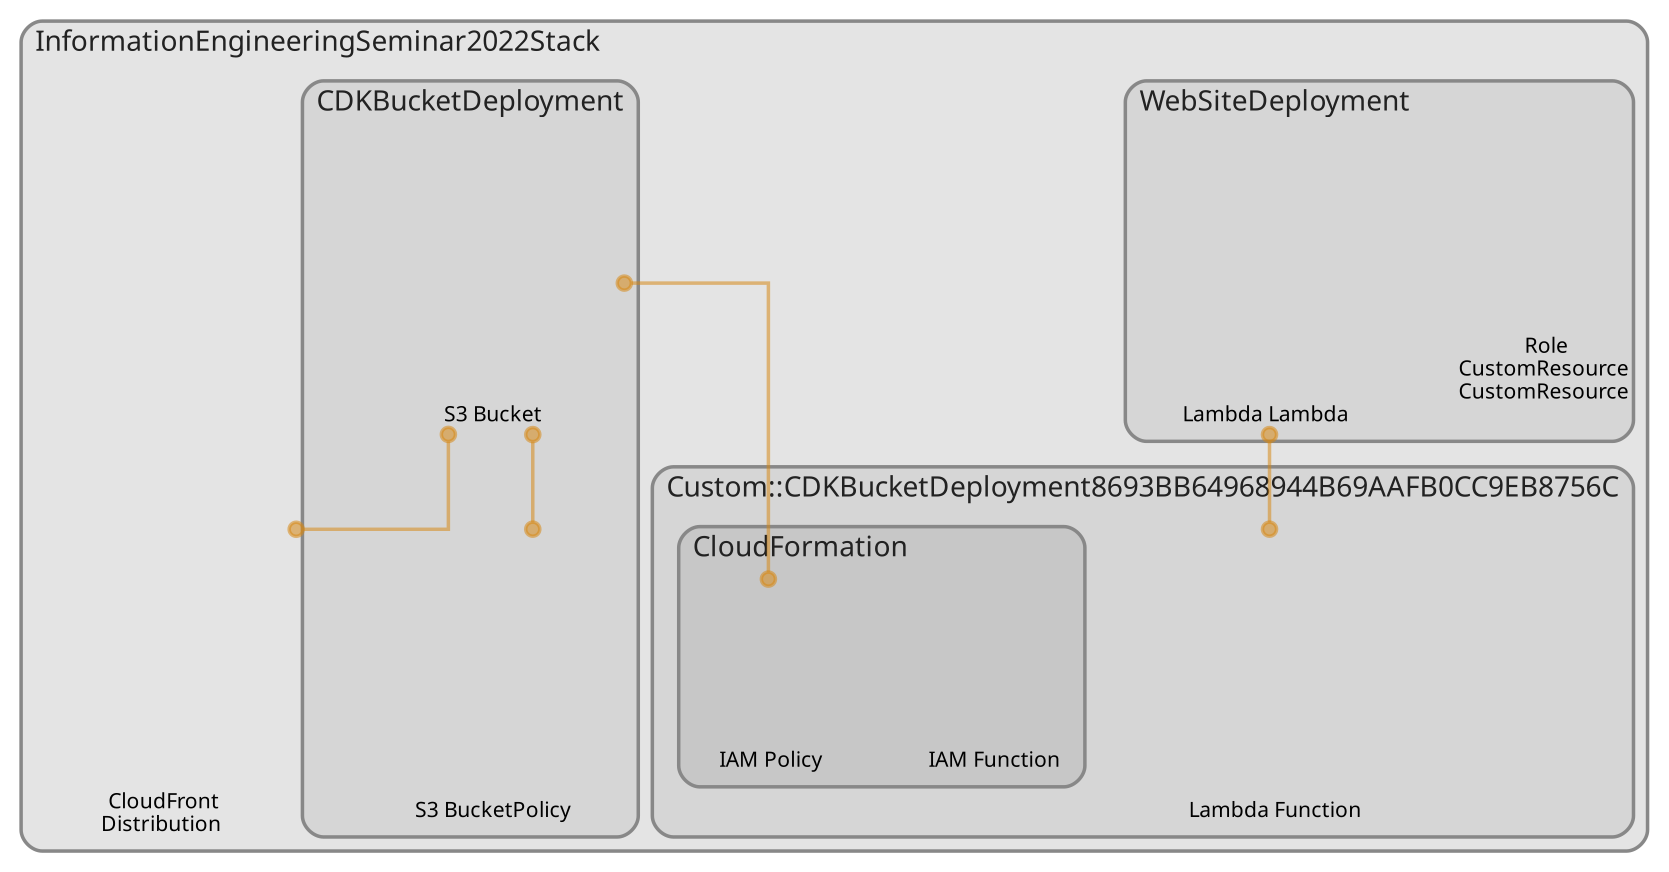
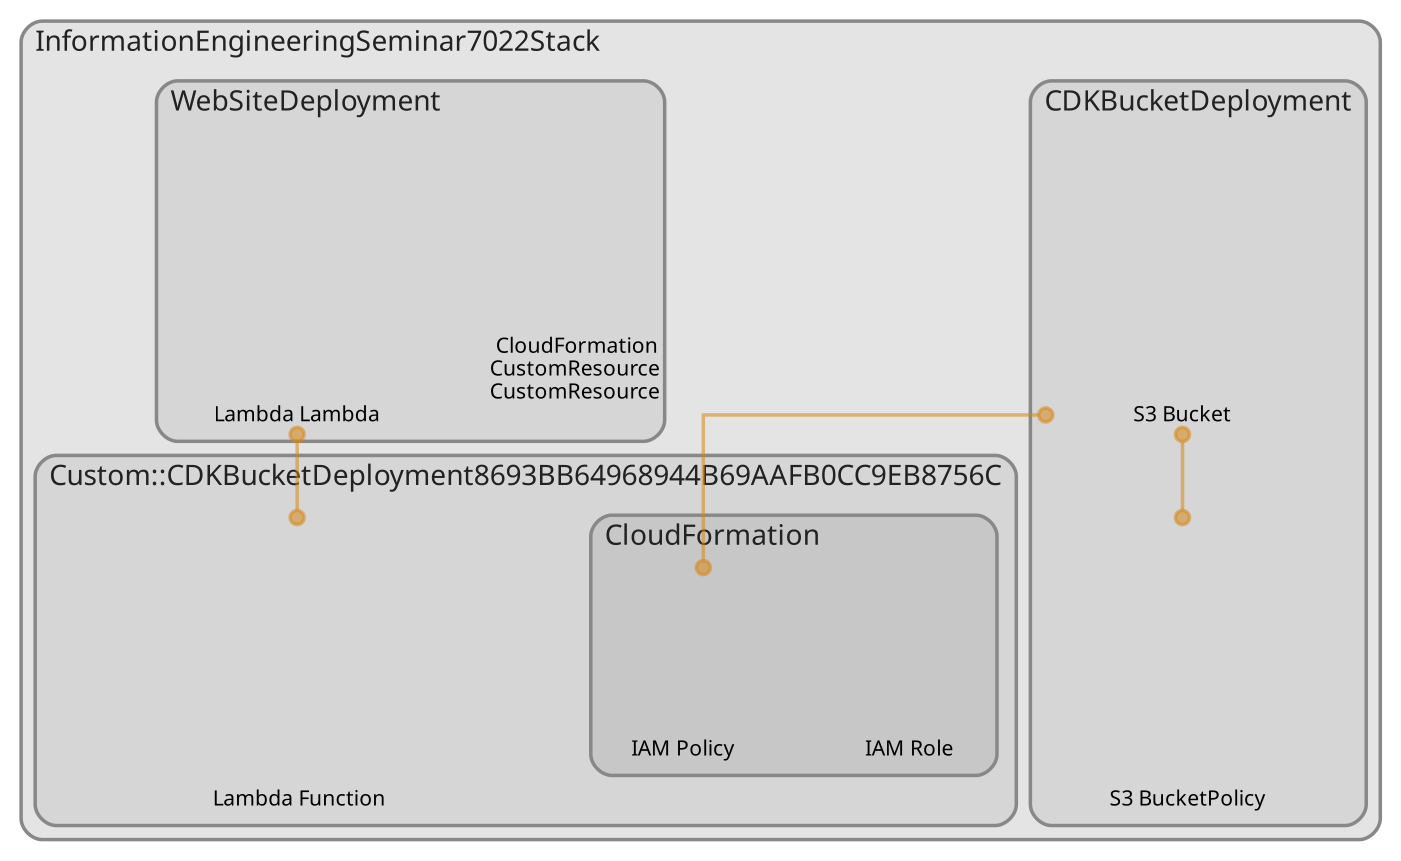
(318, 44) -> (318, 44)
(1544, 284) -> (575, 284)
(162, 680) -> none
(995, 680) -> (907, 668)
